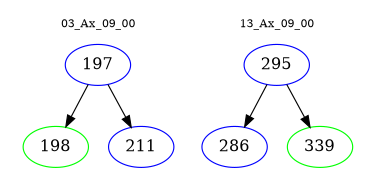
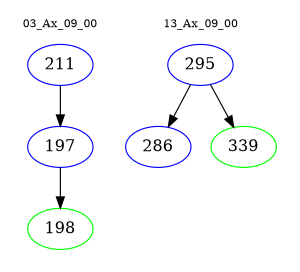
(117, 101) -> (60, 100)
